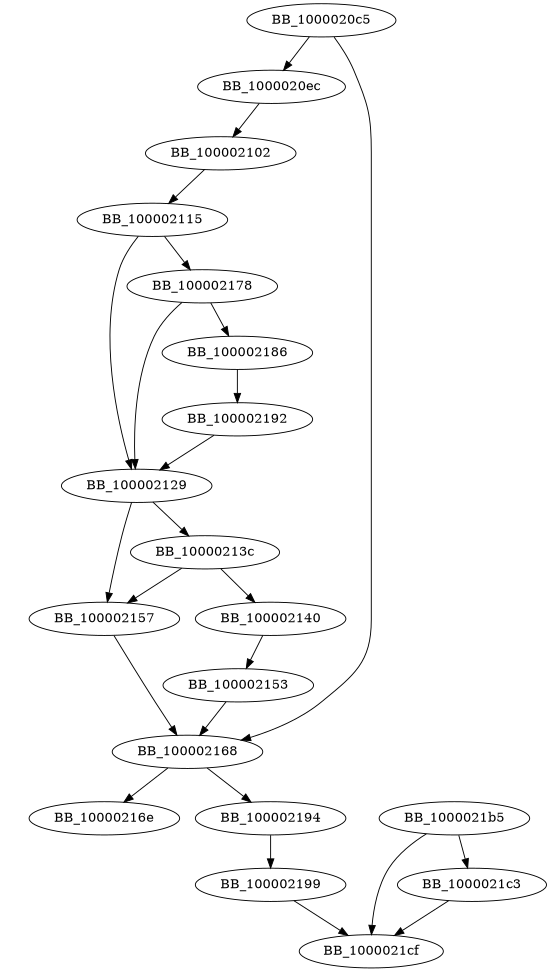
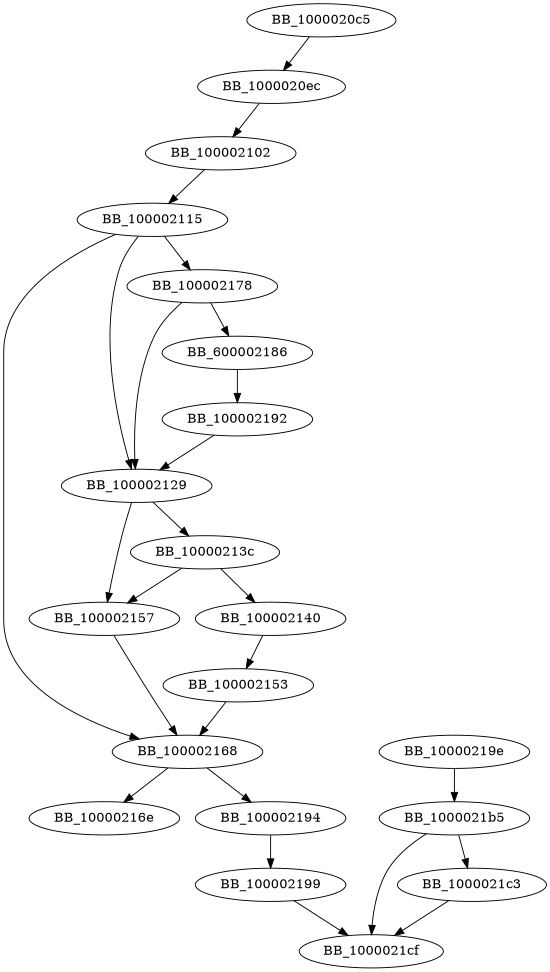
(237, 353) -> (237, 353)
(371, 415) -> (4, 492)
none -> (454, 752)
